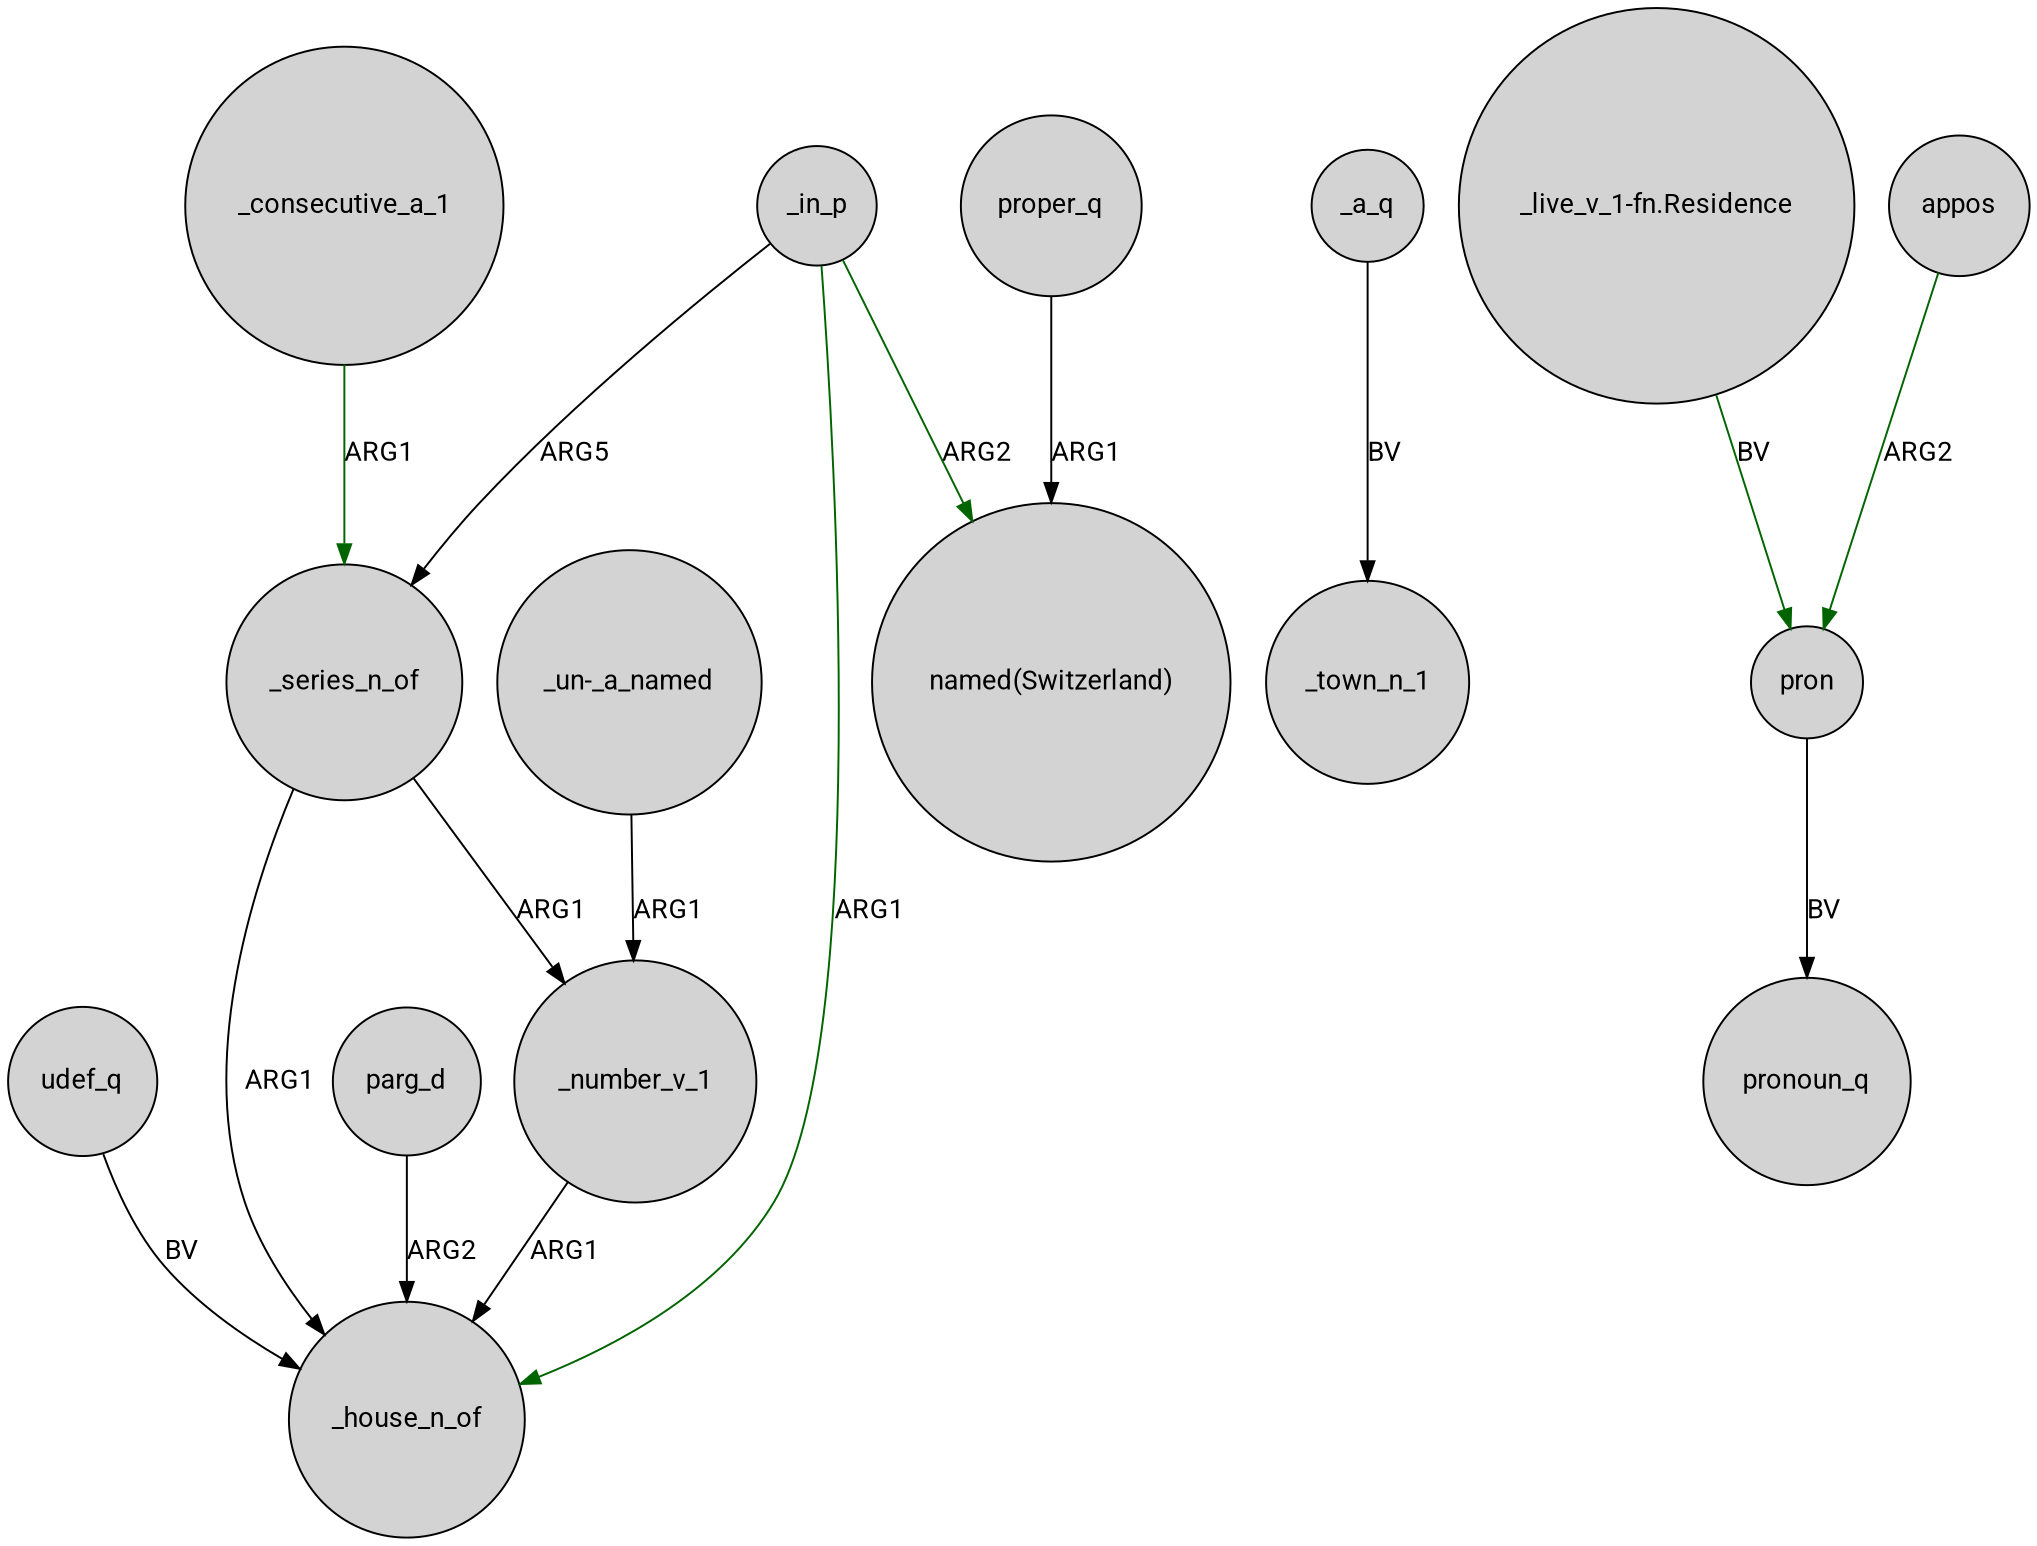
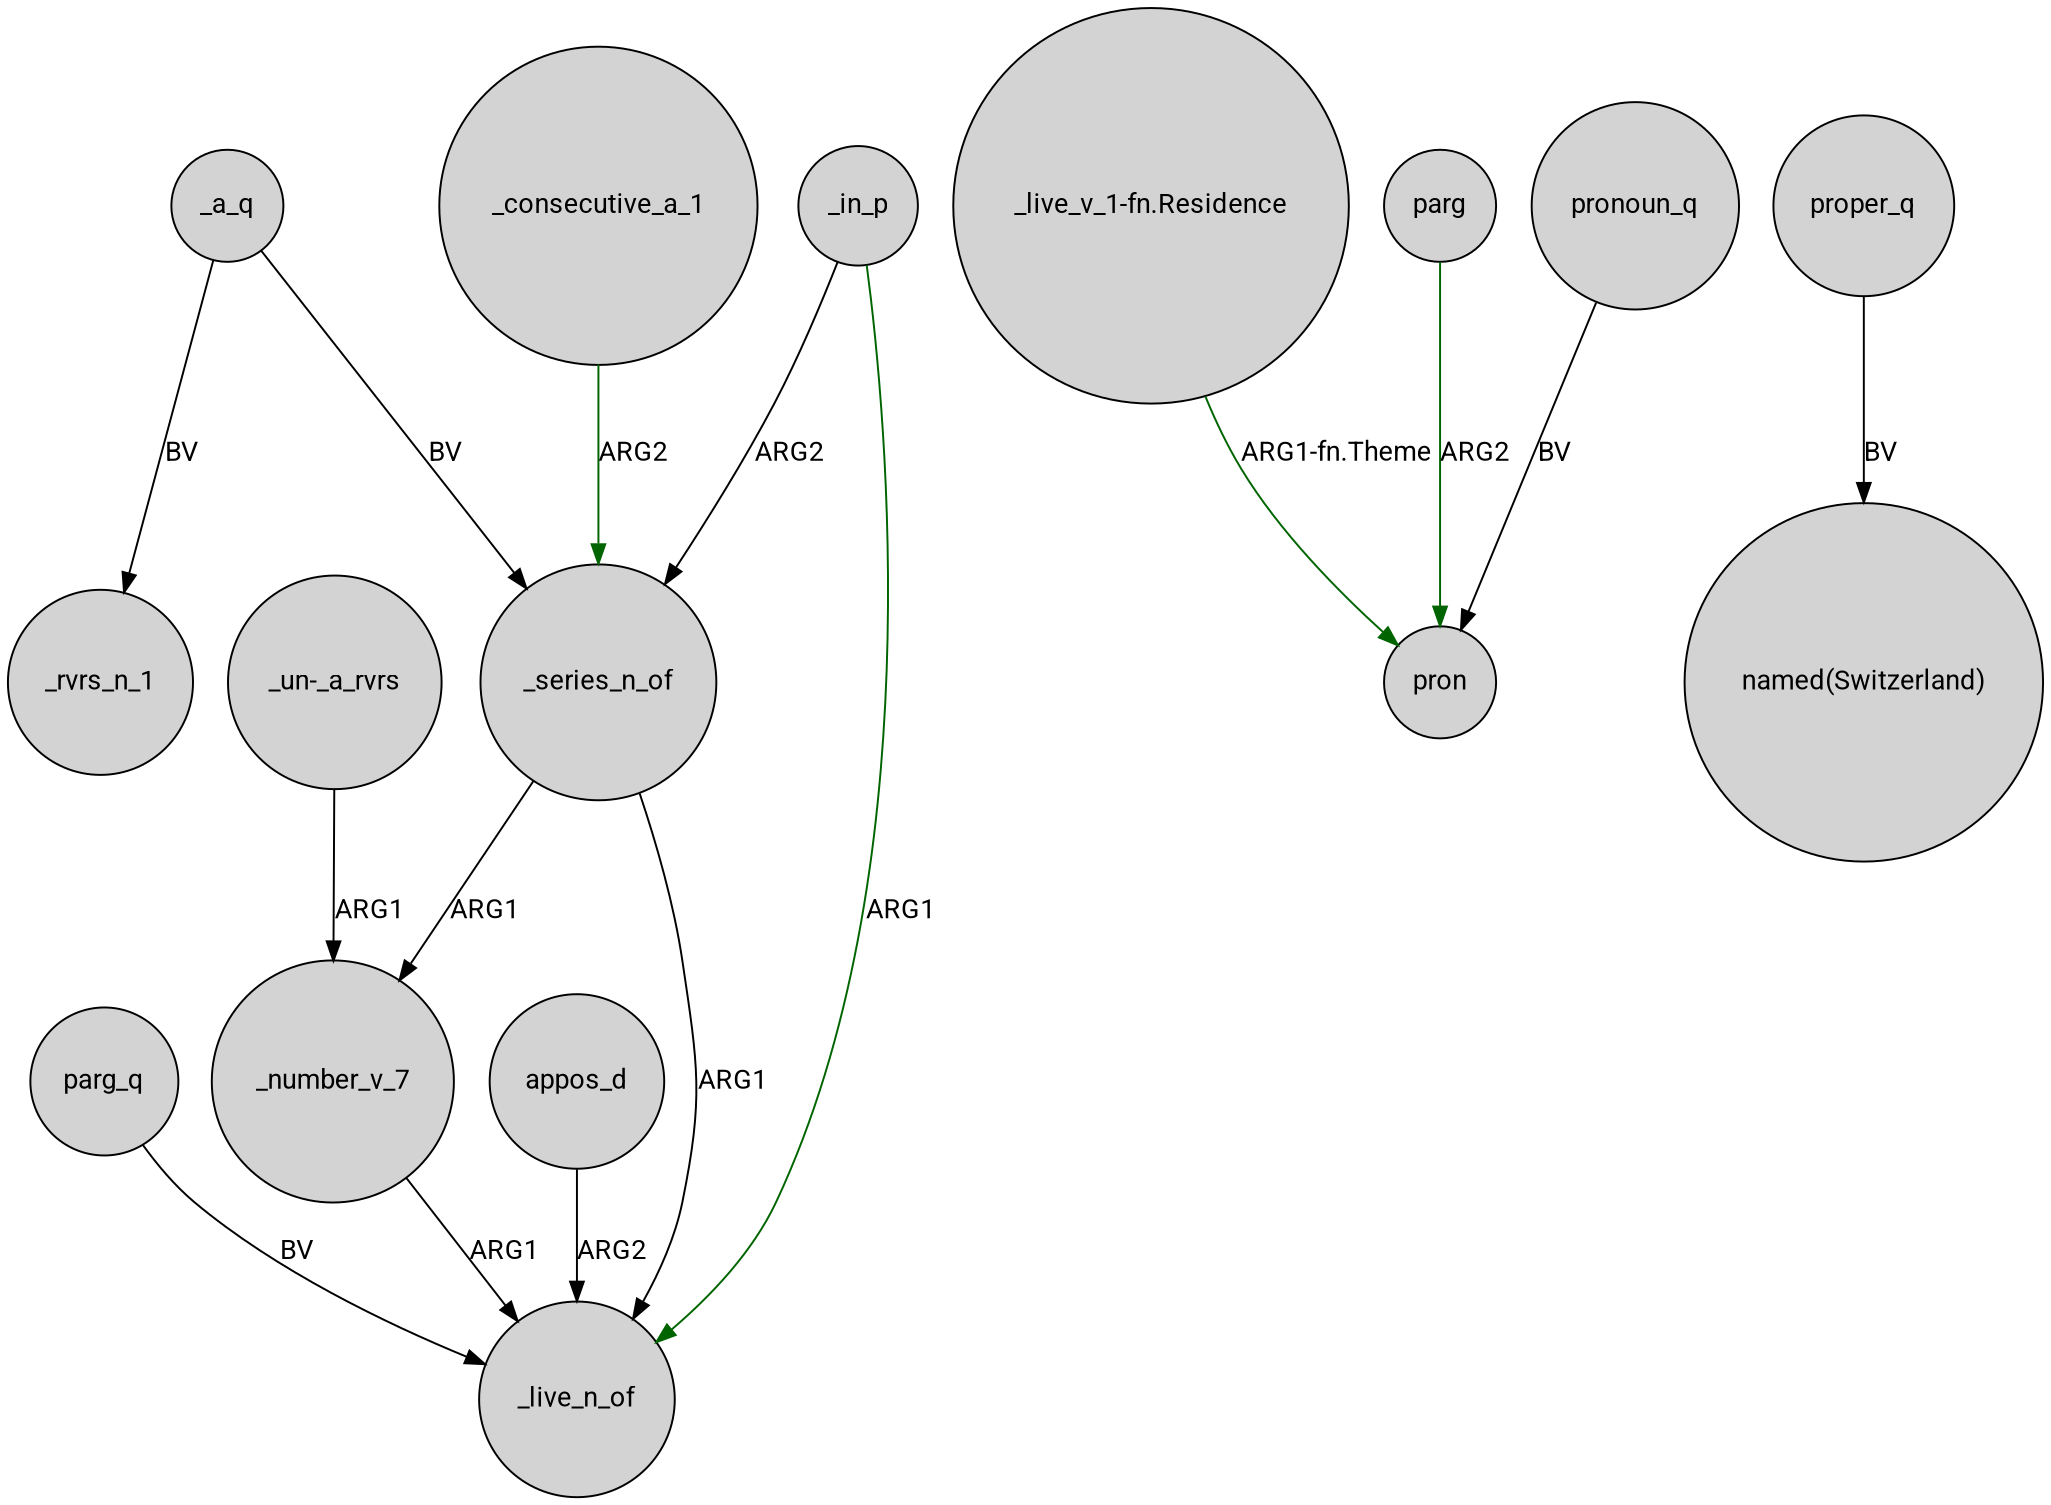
(1959, 206) -> (1440, 206)
(903, 382) -> none
none -> (388, 412)
(380, 454) -> (634, 454)
(575, 454) -> (790, 454)
(1086, 454) -> (1881, 454)
(1754, 454) -> (1337, 454)
(629, 682) -> (335, 682)
(1368, 682) -> (100, 682)
(1807, 848) -> (1532, 457)
(83, 1081) -> (104, 1081)
(407, 1081) -> (577, 1081)
(635, 1081) -> (333, 1081)
(407, 1420) -> (577, 1399)
